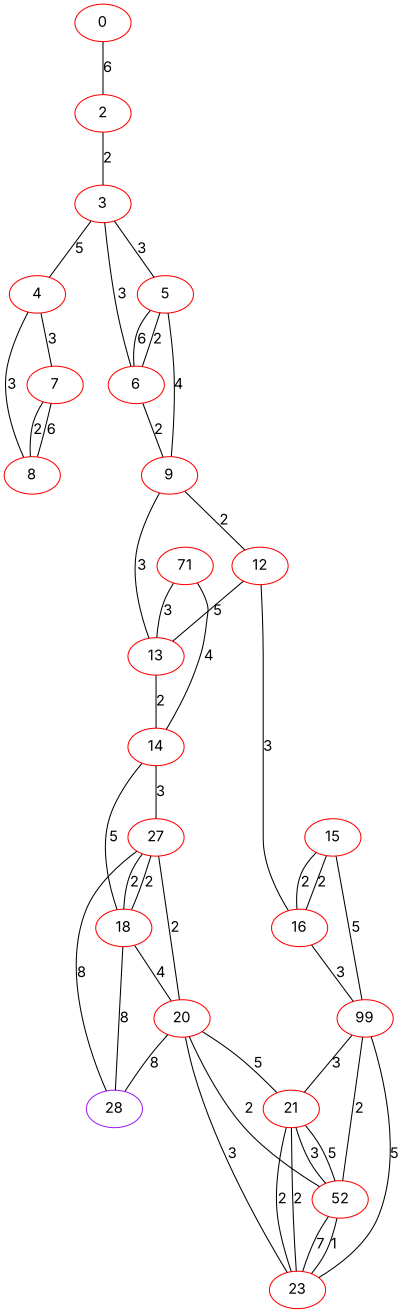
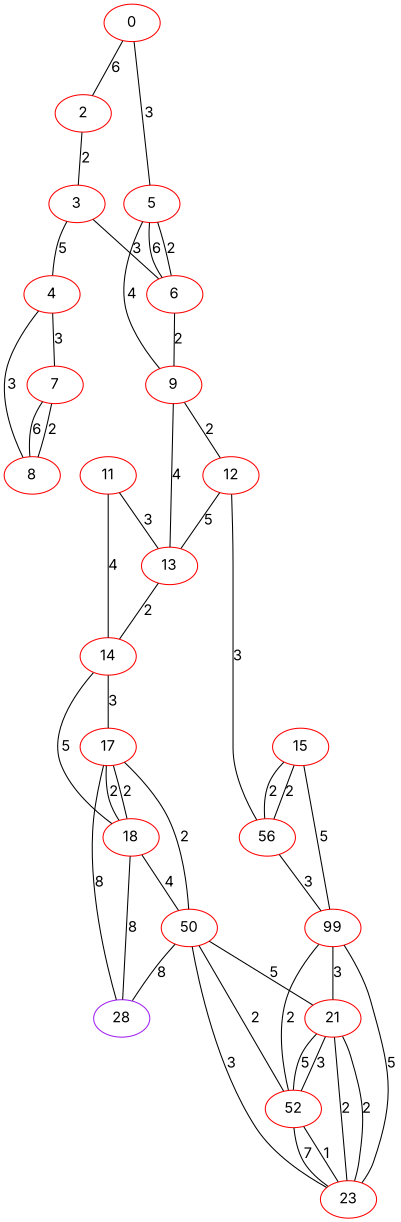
(134, 249) -> (142, 113)
(143, 566) -> (177, 475)
(185, 566) -> (108, 475)
(156, 837) -> (108, 747)
(300, 928) -> (267, 837)
(182, 1018) -> (189, 928)
